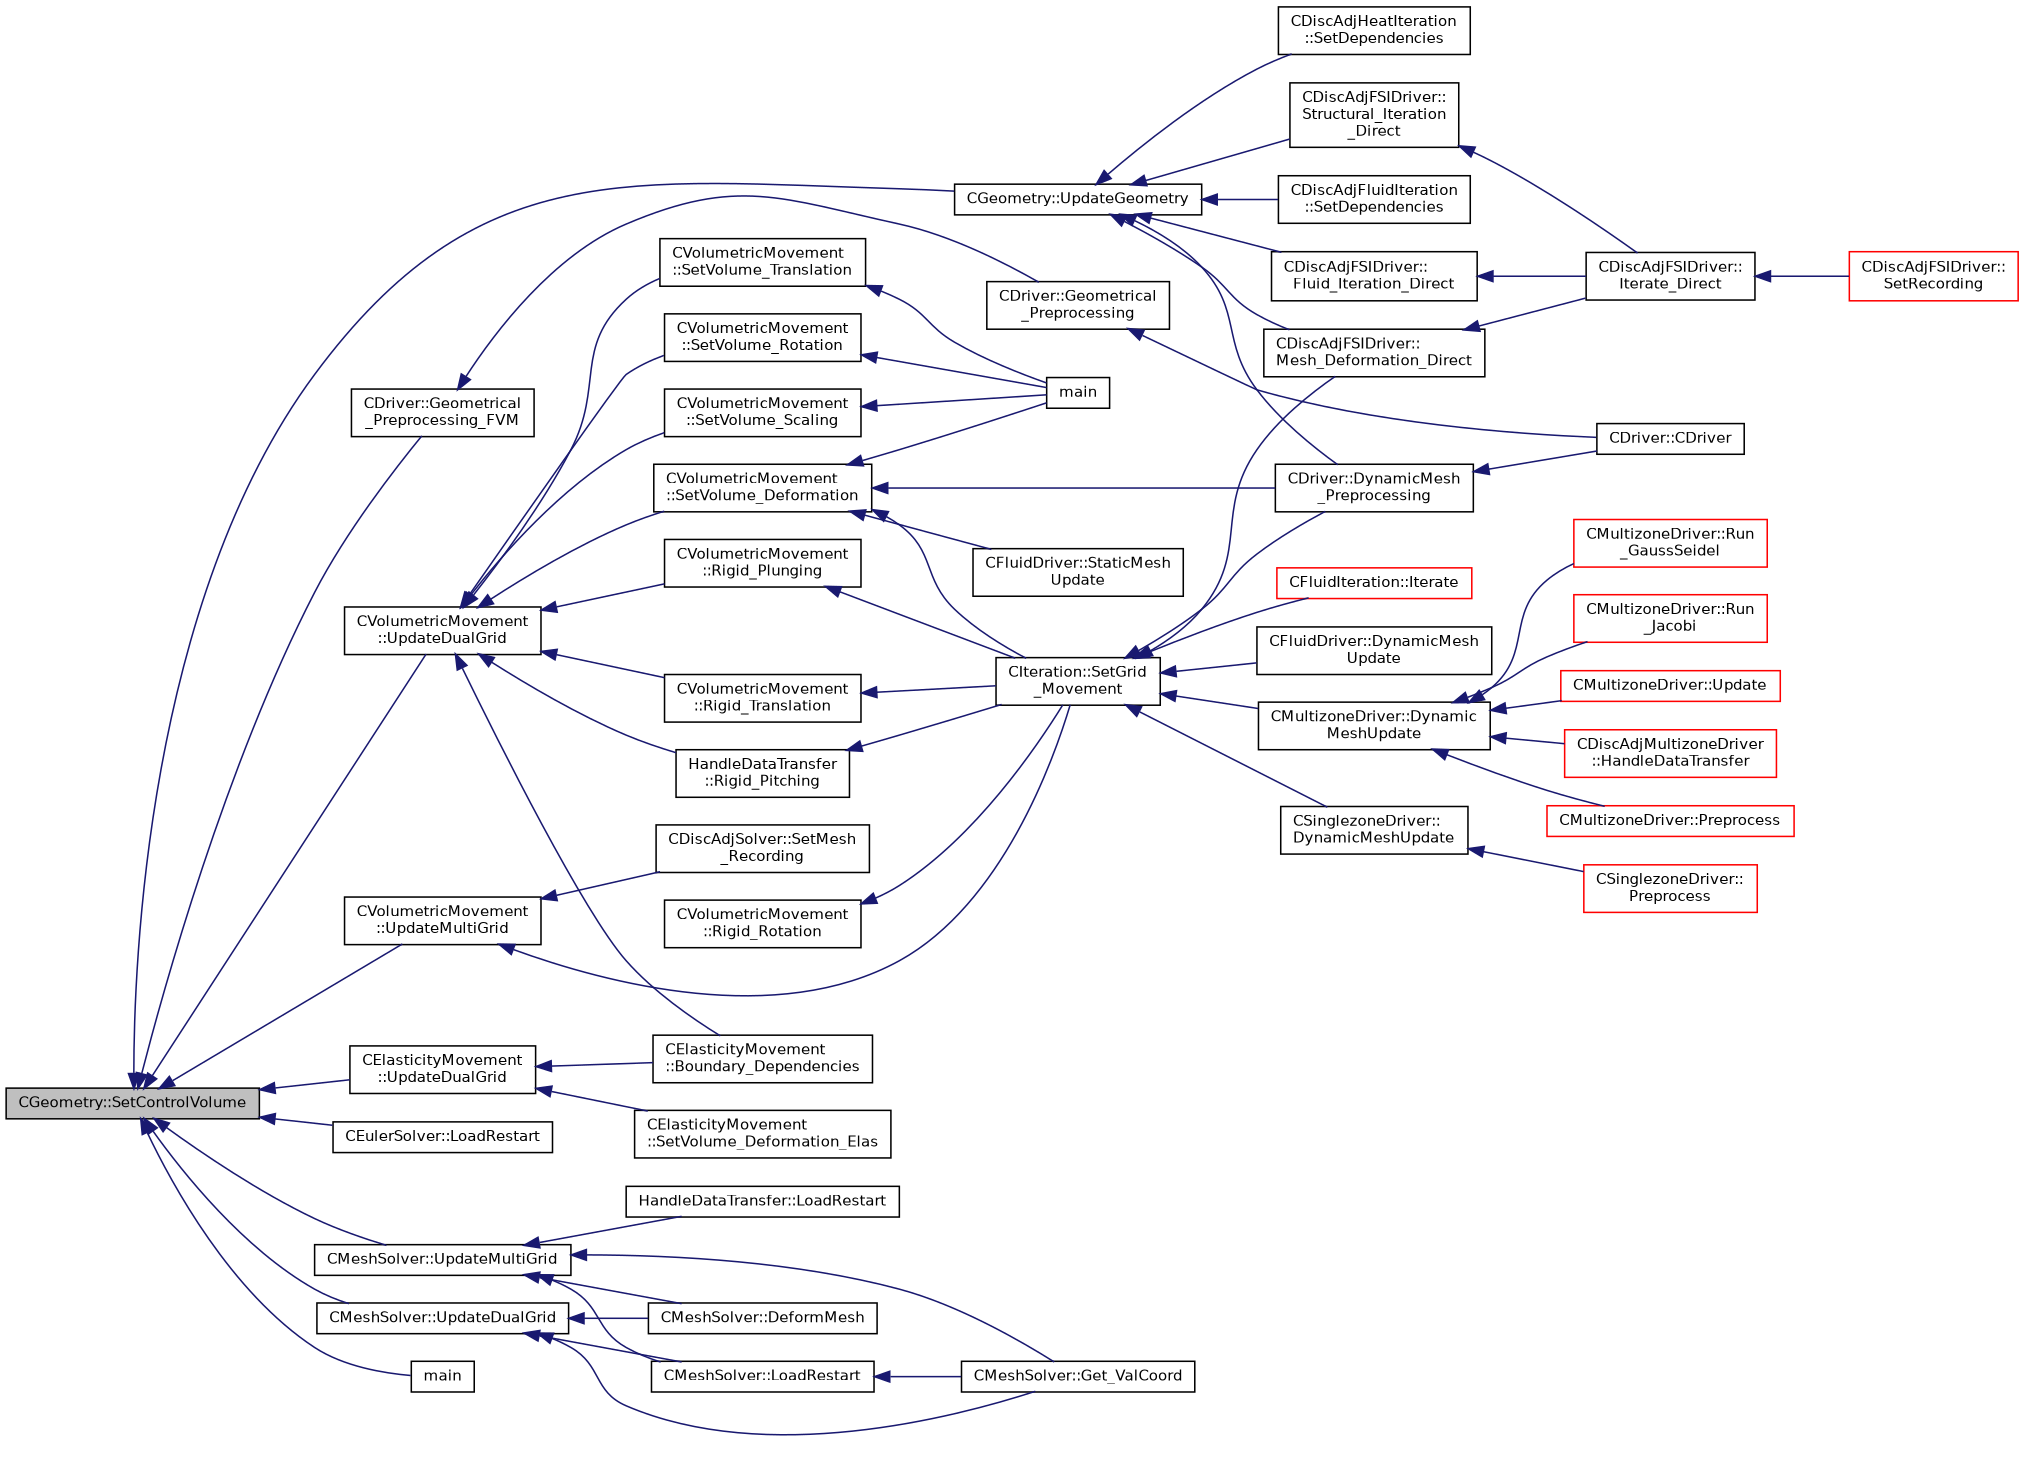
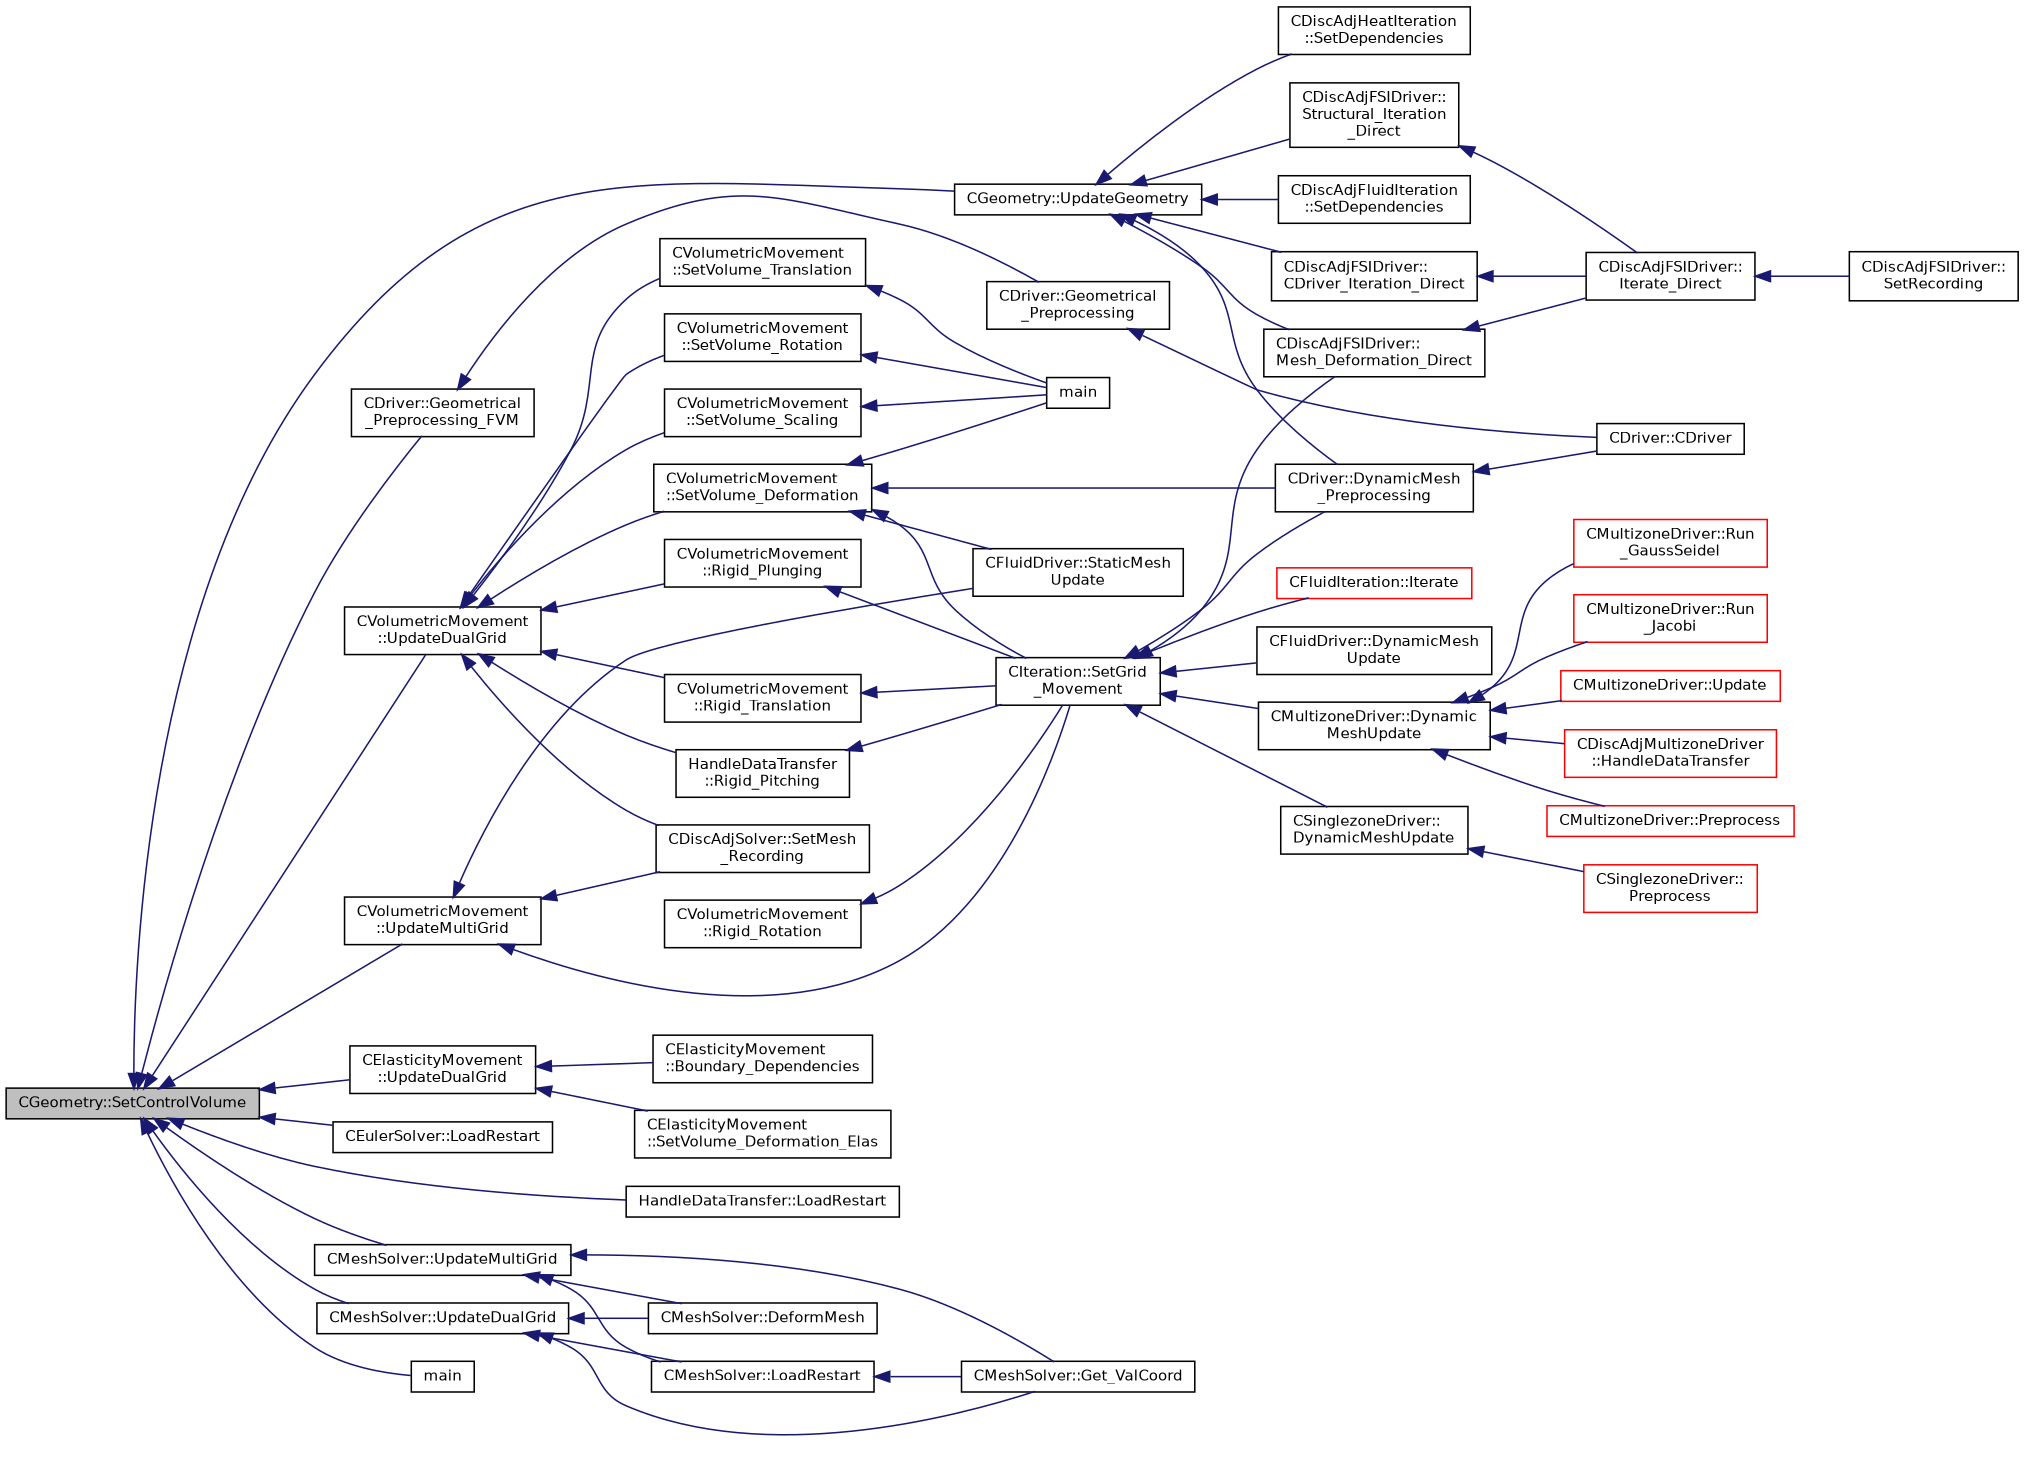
(1374, 276) -> (1374, 276)
(1934, 276) -> (1934, 276)
none -> (660, 648)
(568, 871) -> (556, 757)
(611, 1229) -> (401, 1181)
